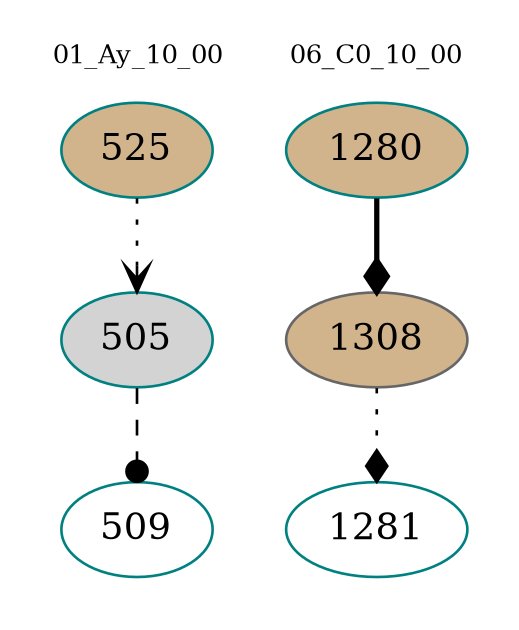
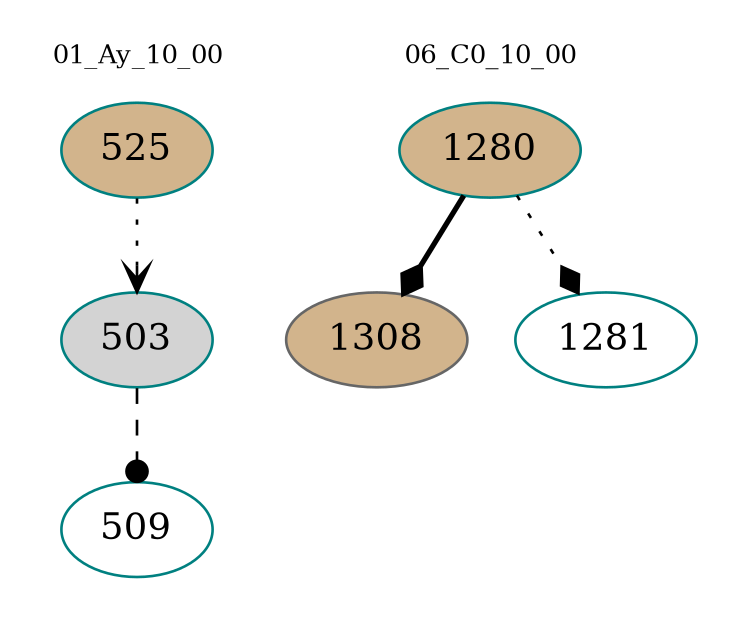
(137, 340) -> (137, 340)
(377, 419) -> (539, 231)
